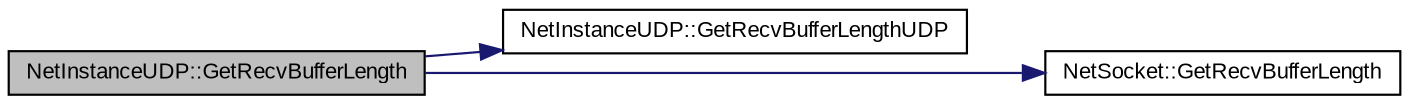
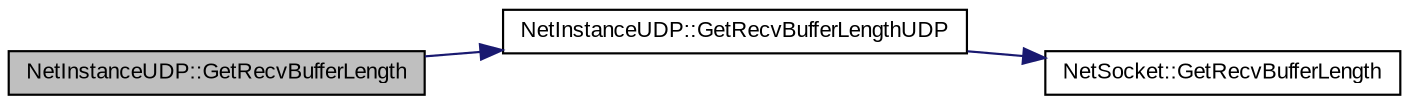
(724, 73) -> (995, 54)
